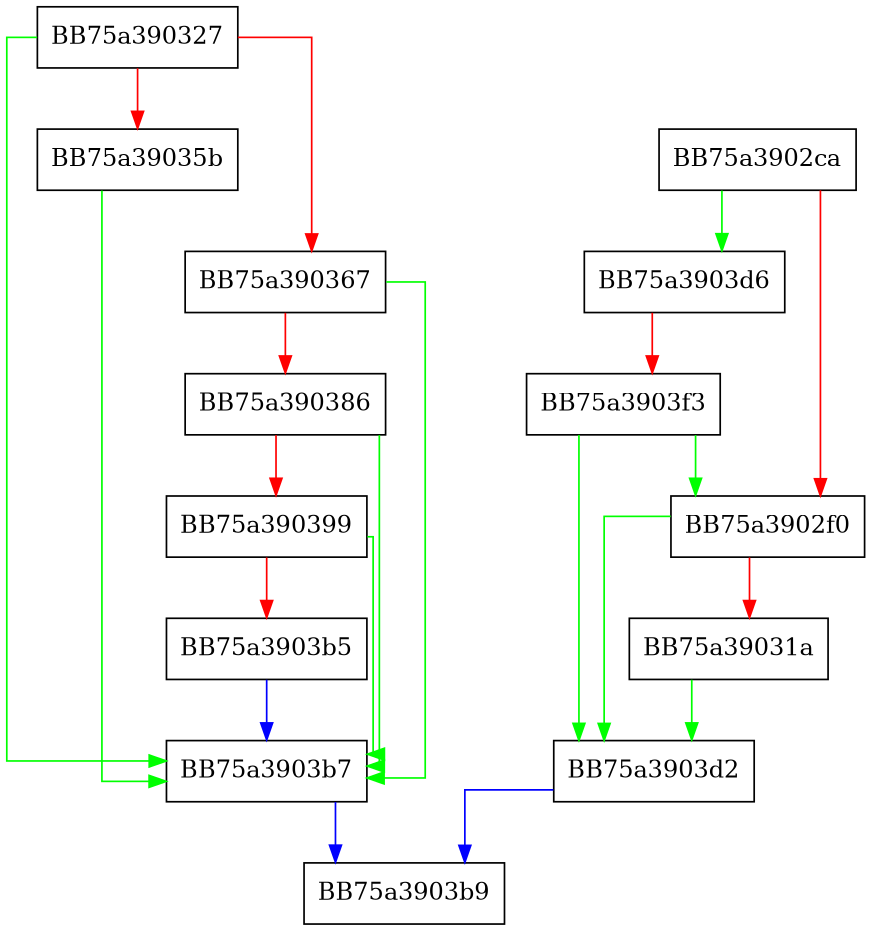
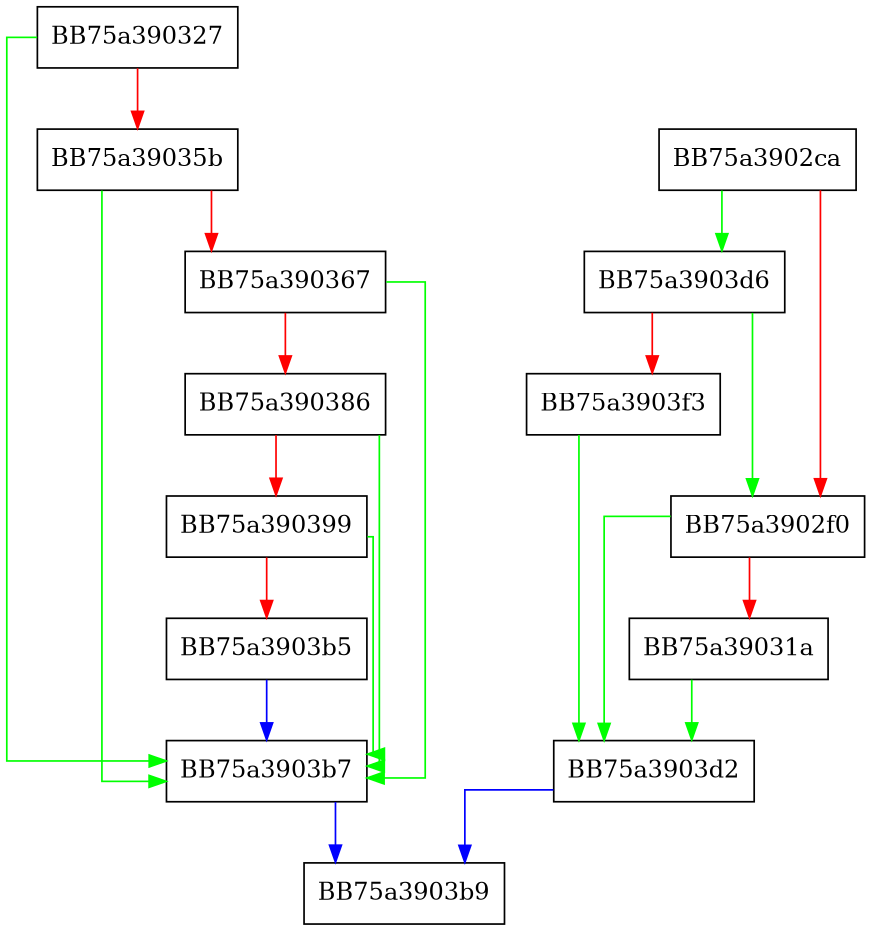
(312, 99) -> (211, 212)
(696, 457) -> (752, 396)
